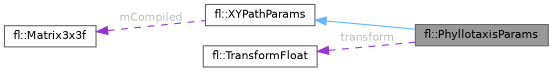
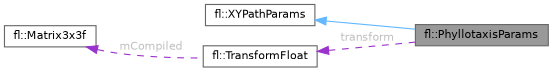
(156, 26) -> (150, 56)
